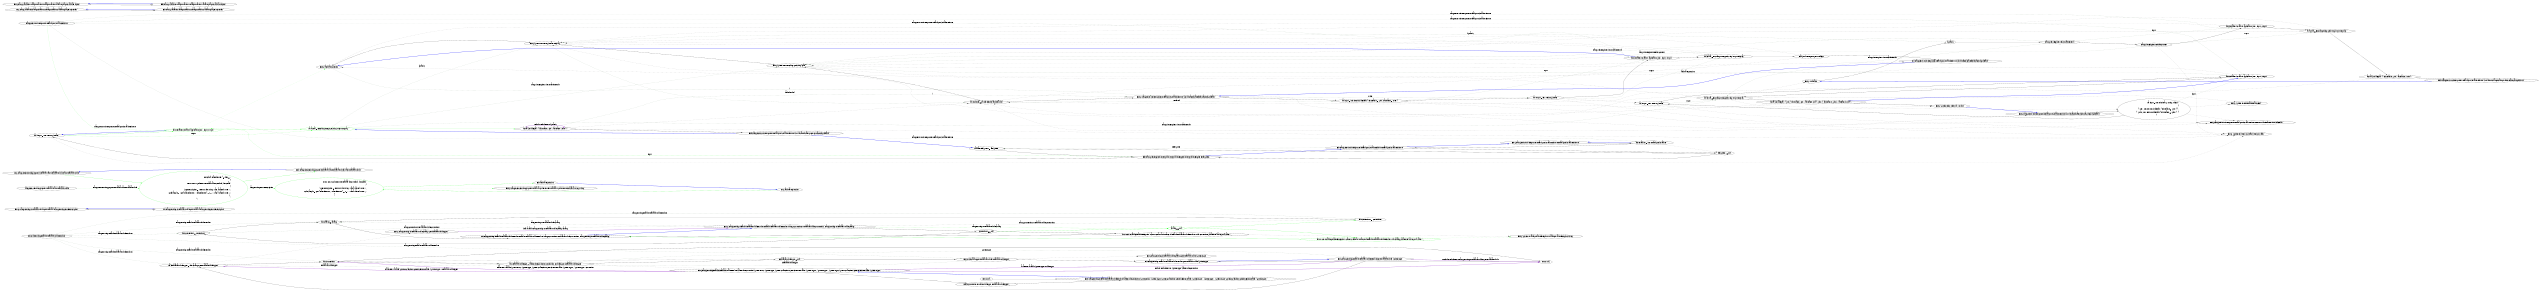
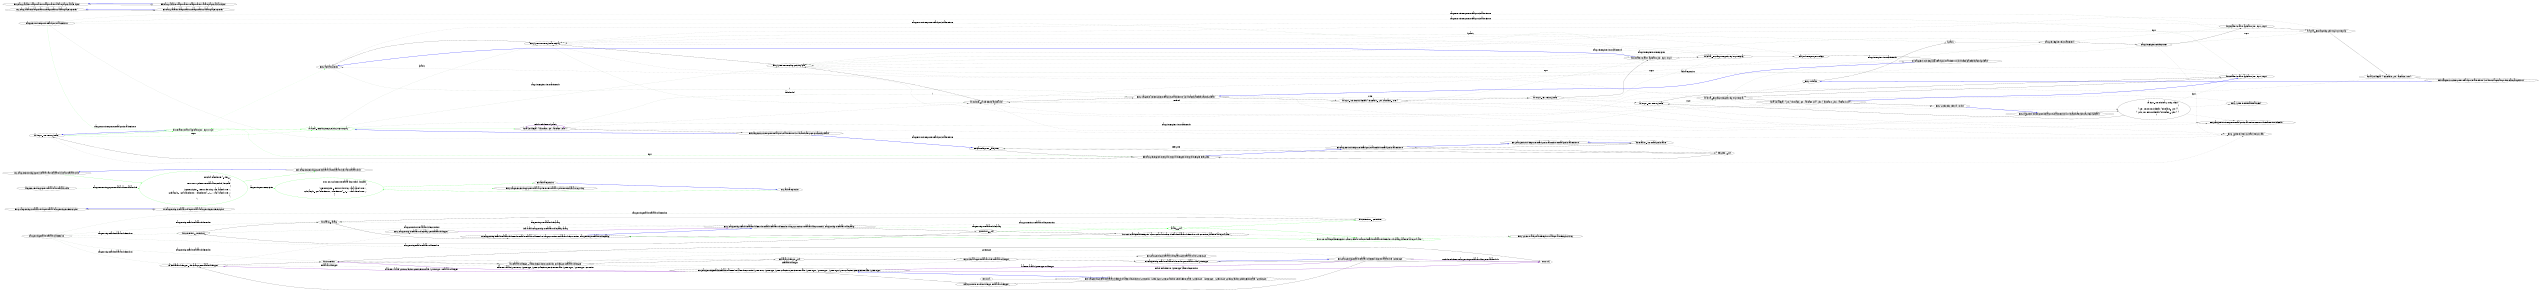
(1652, 52) -> (1652, 52)
(986, 149) -> (986, 149)
(47, 236) -> (47, 236)
